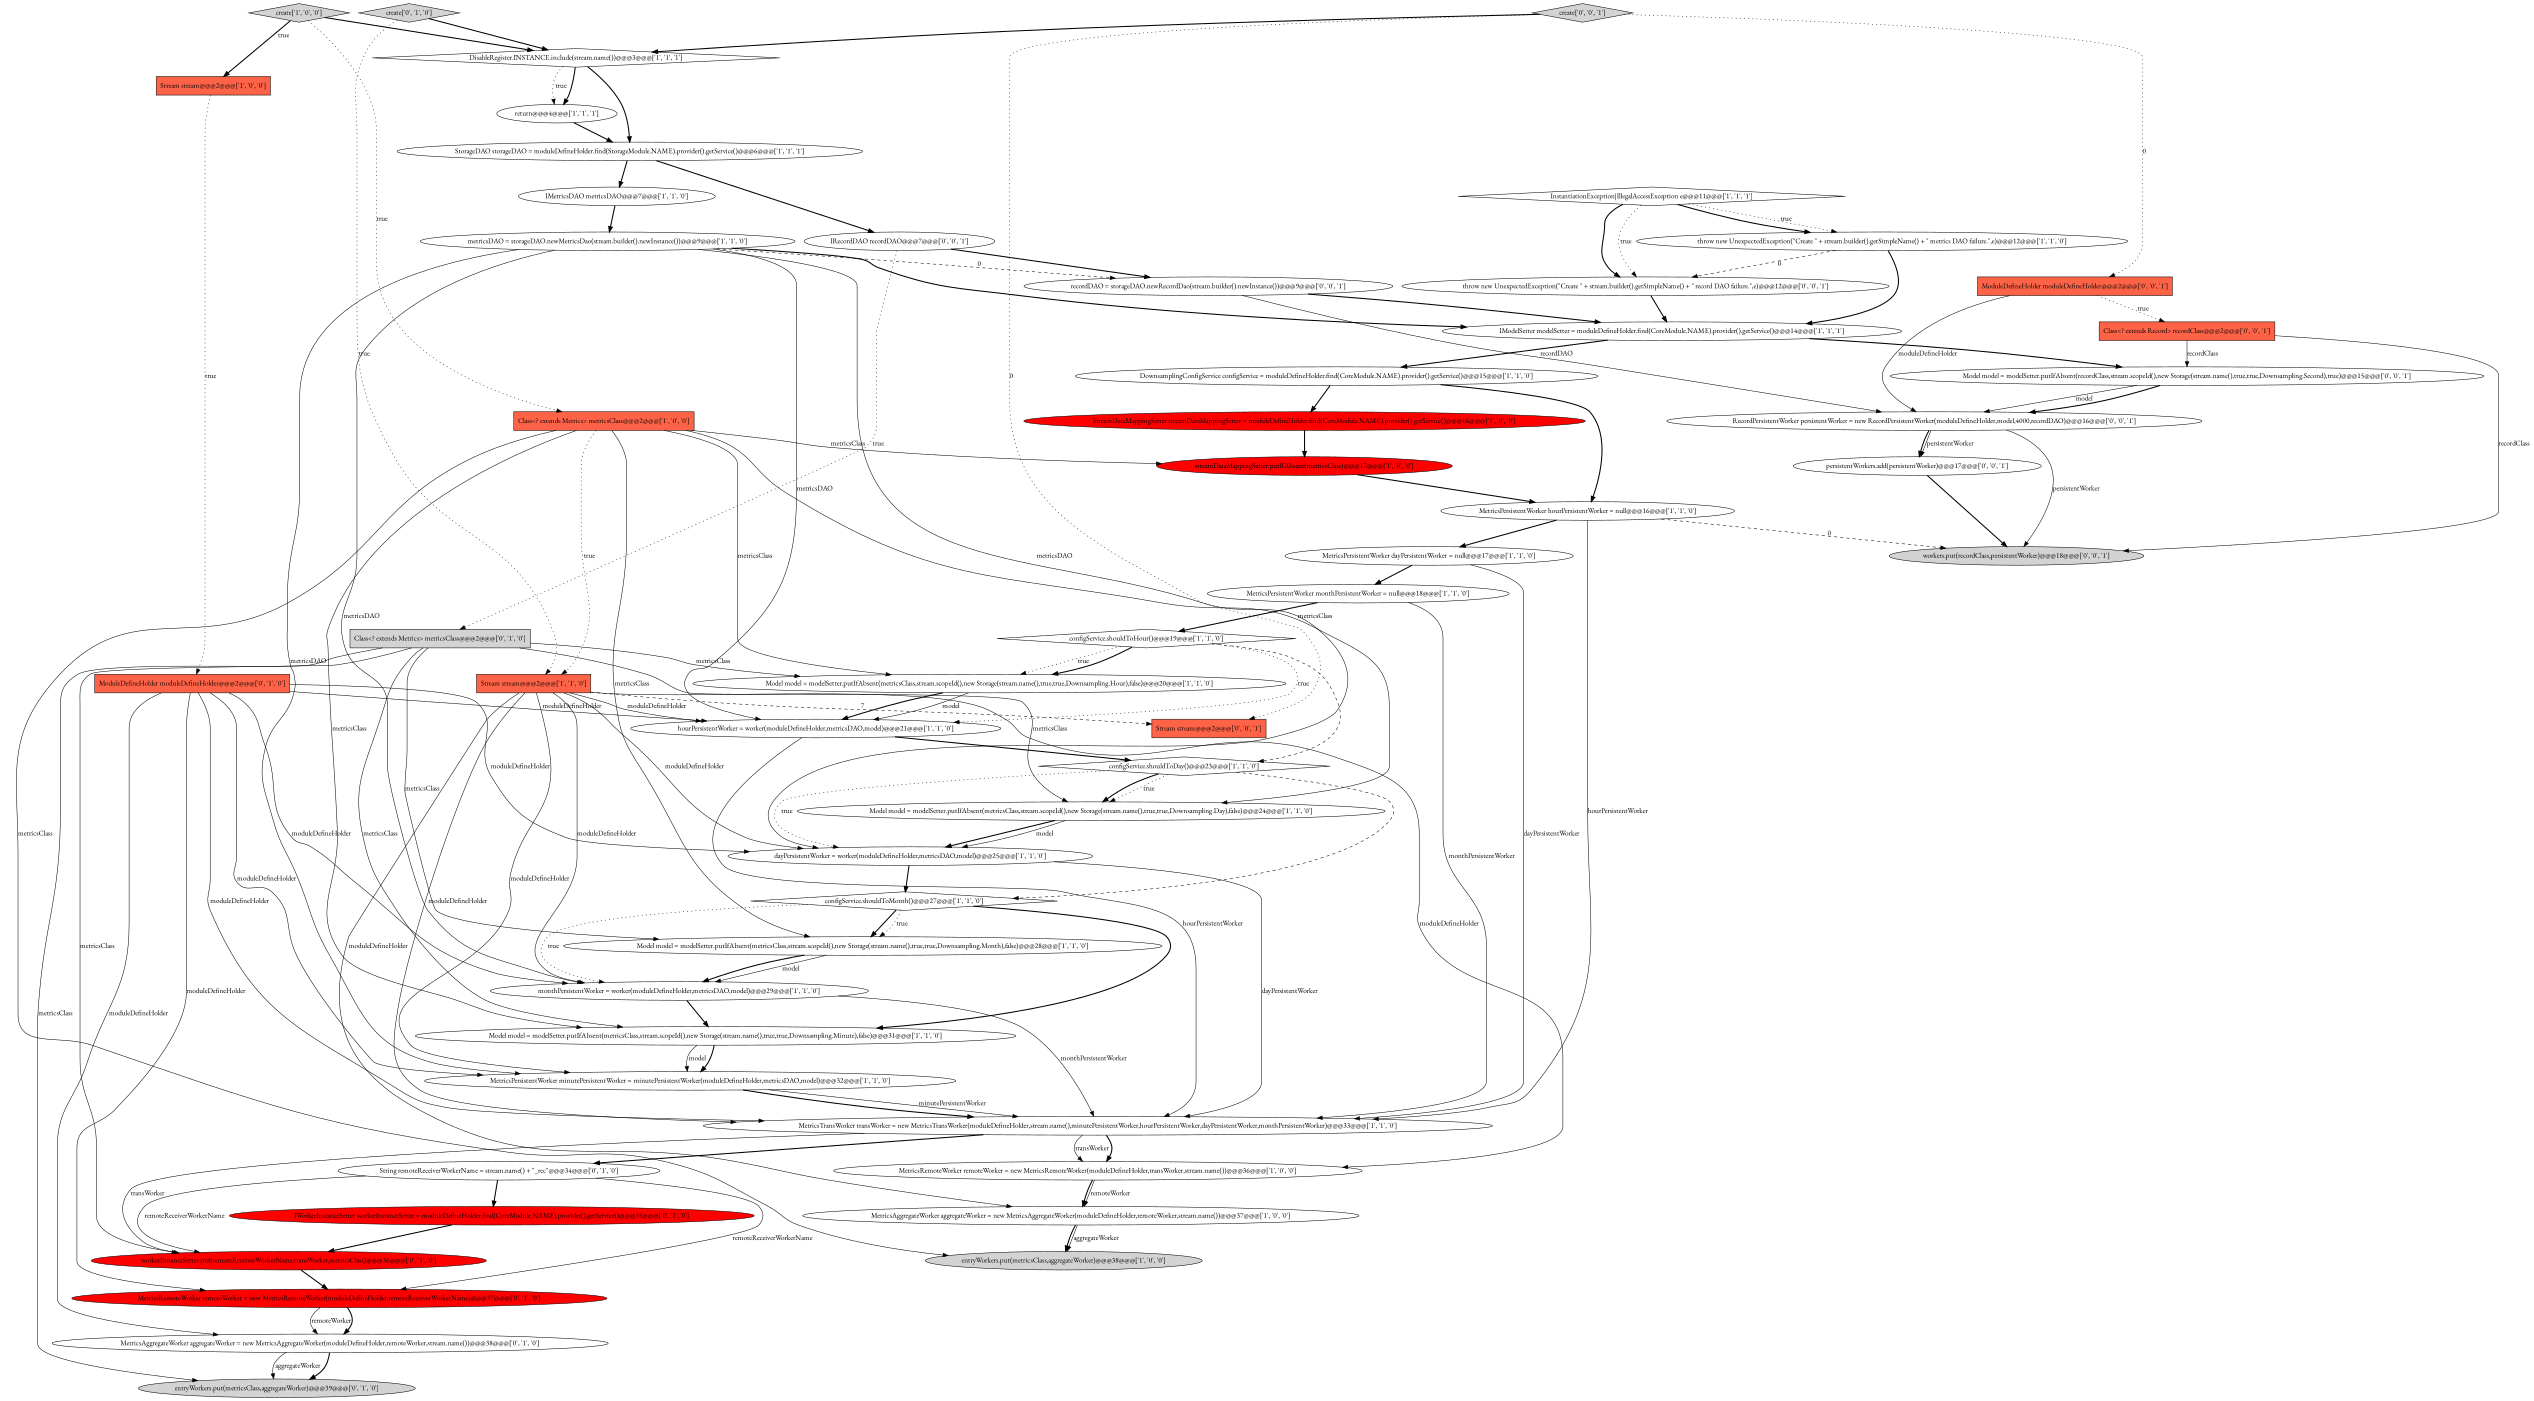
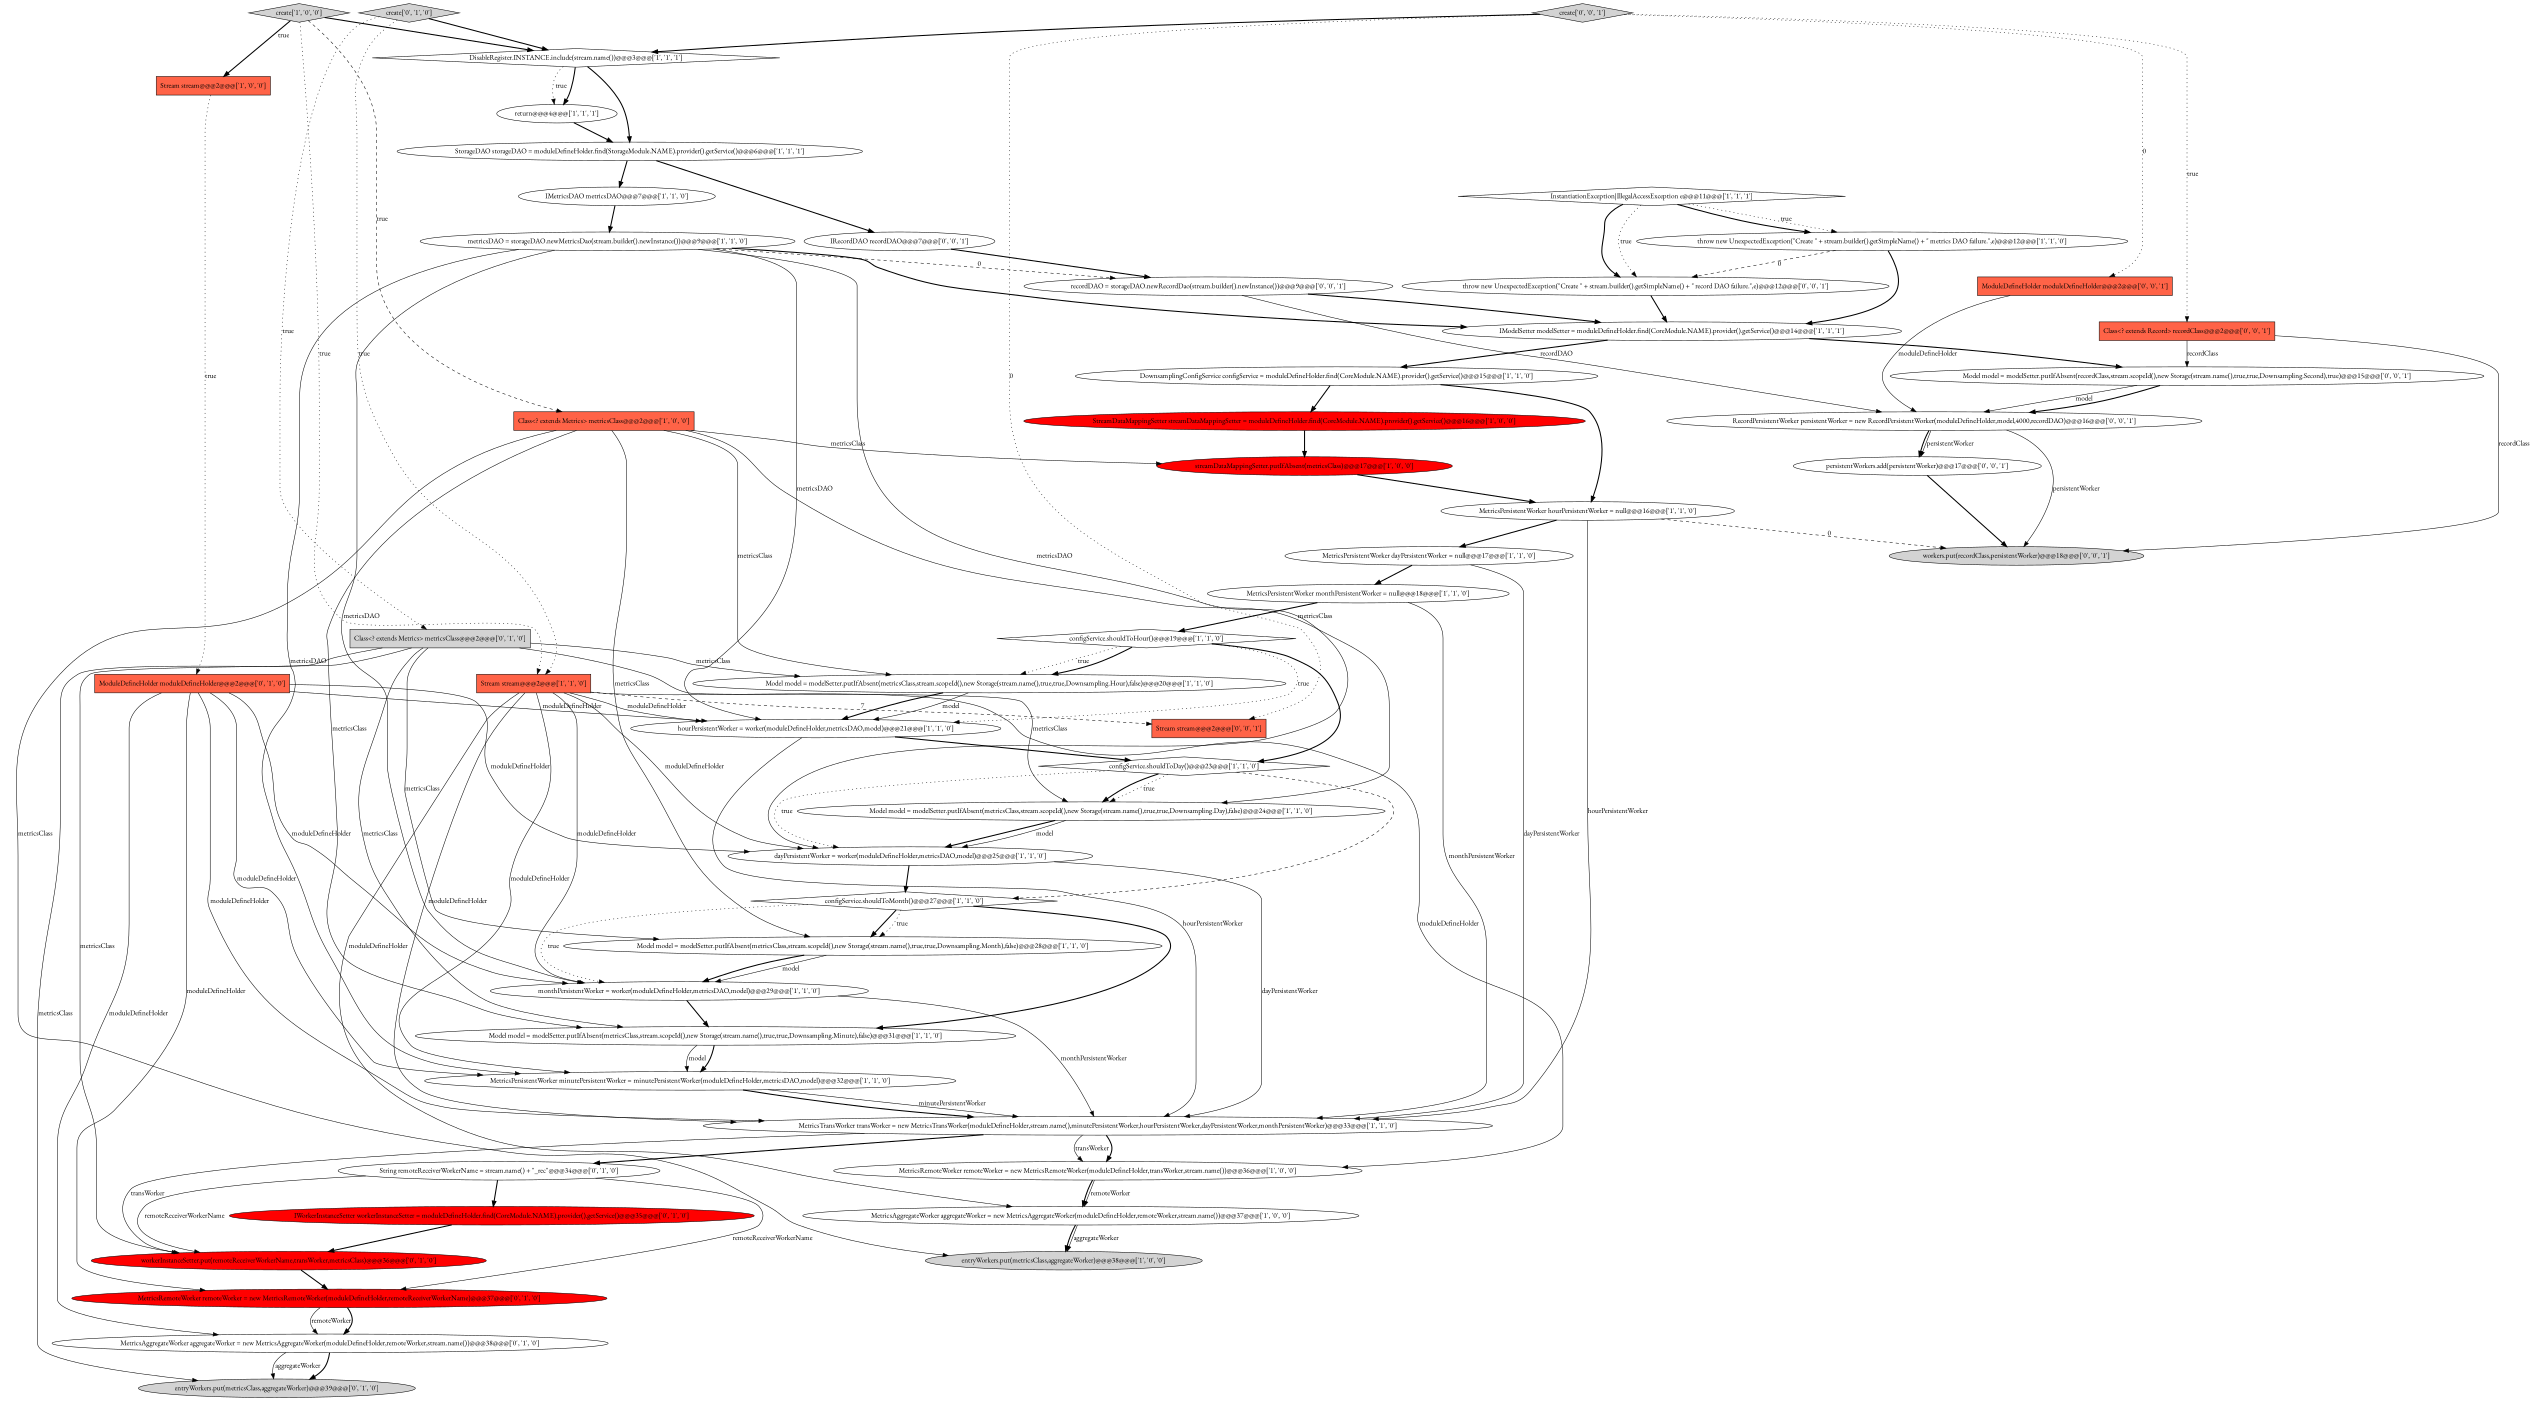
(377, 255) -> (377, 255)
(2128, 308) -> (2037, 32)
(758, 497) -> (282, 339)
(582, 552) -> (319, 443)
(1329, 685) -> (1329, 685)
